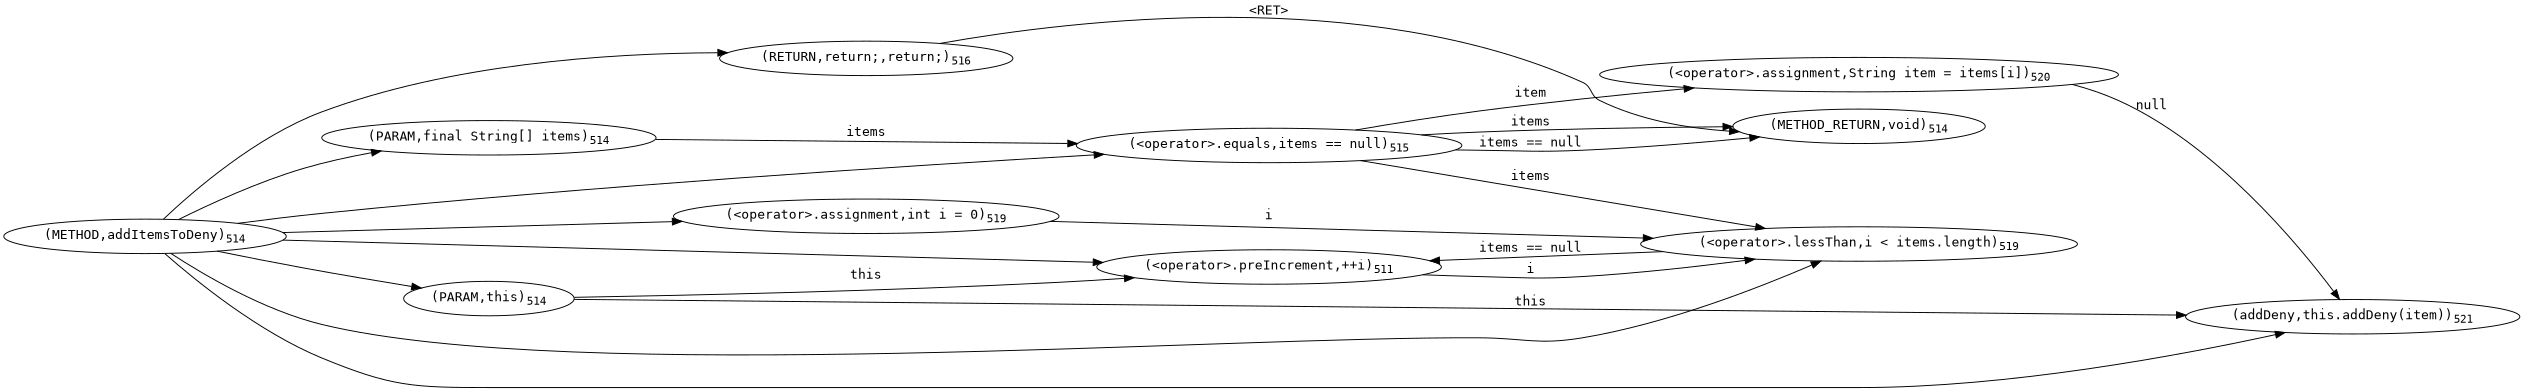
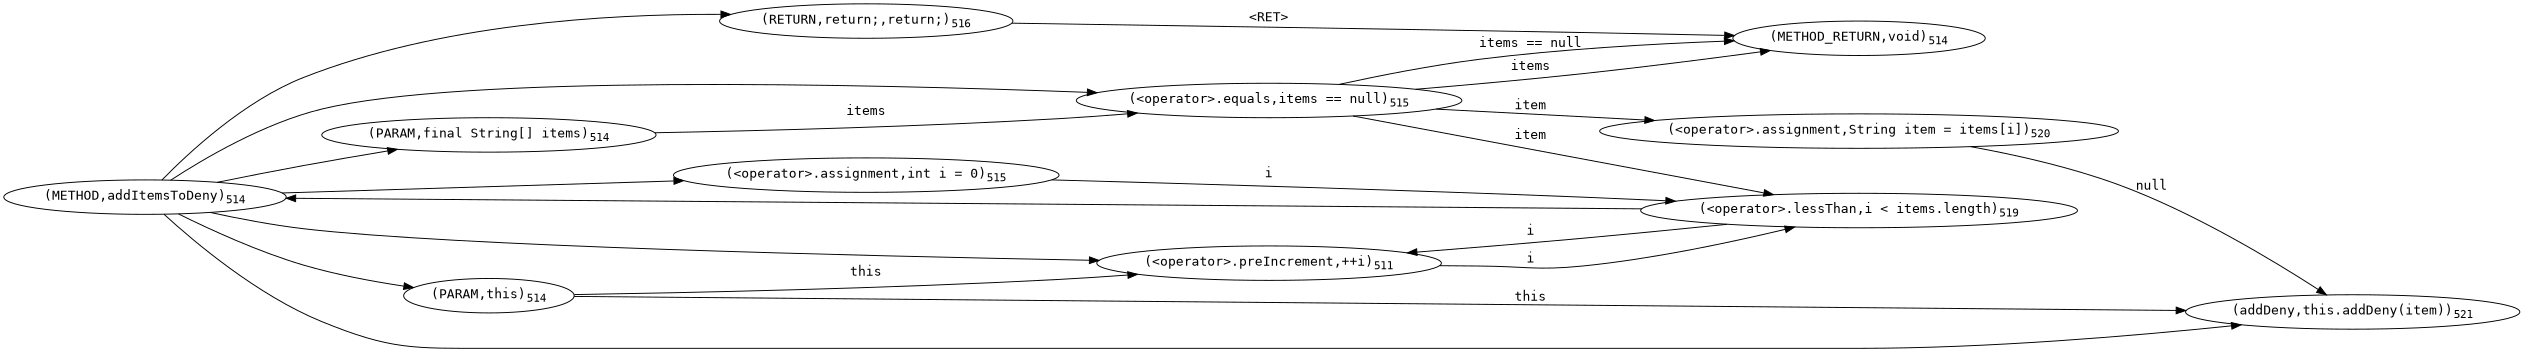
(1531, 177) -> (1531, 135)
(997, 215) -> (997, 174)
(1531, 248) -> (1531, 231)
(988, 351) -> (969, 204)
